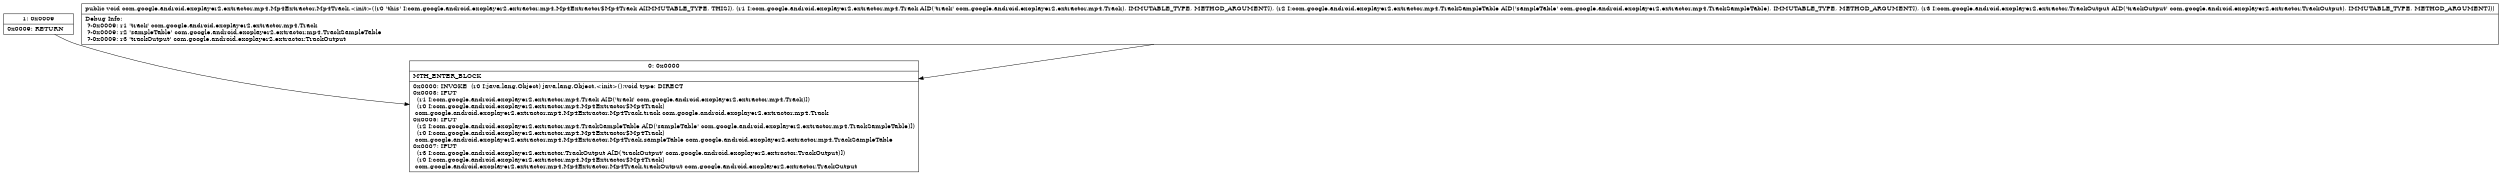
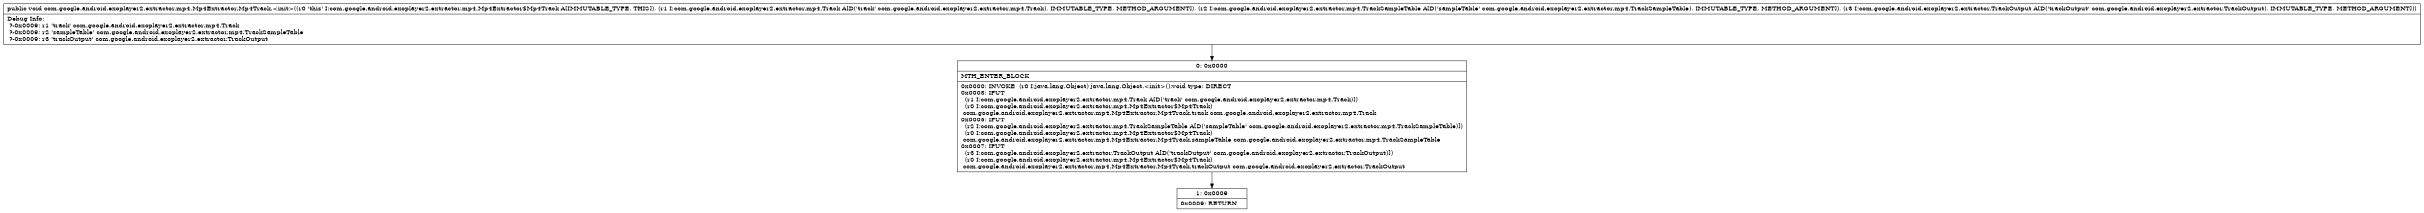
(227, 80) -> (1212, 178)
